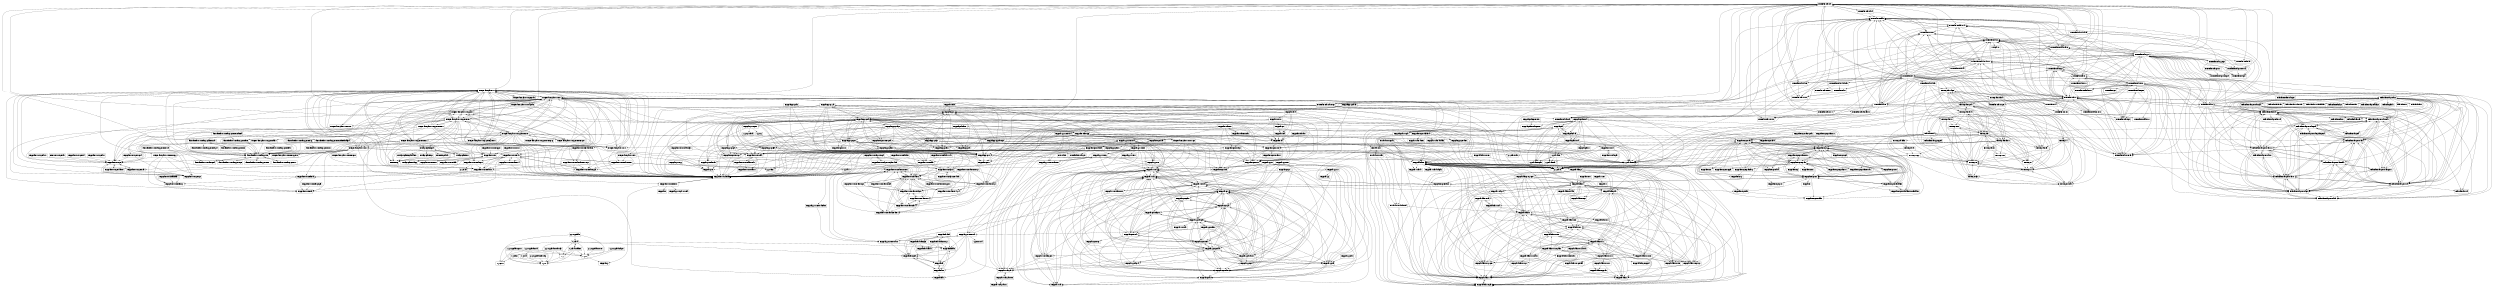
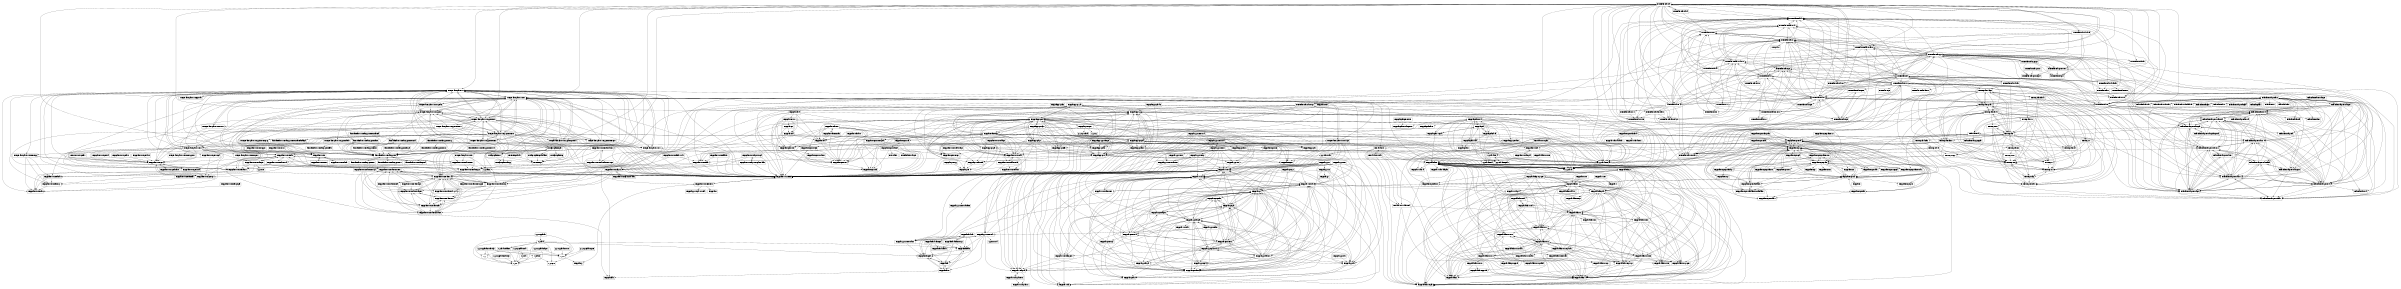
none -> (996, 141)
(230, 163) -> none
(846, 170) -> none
